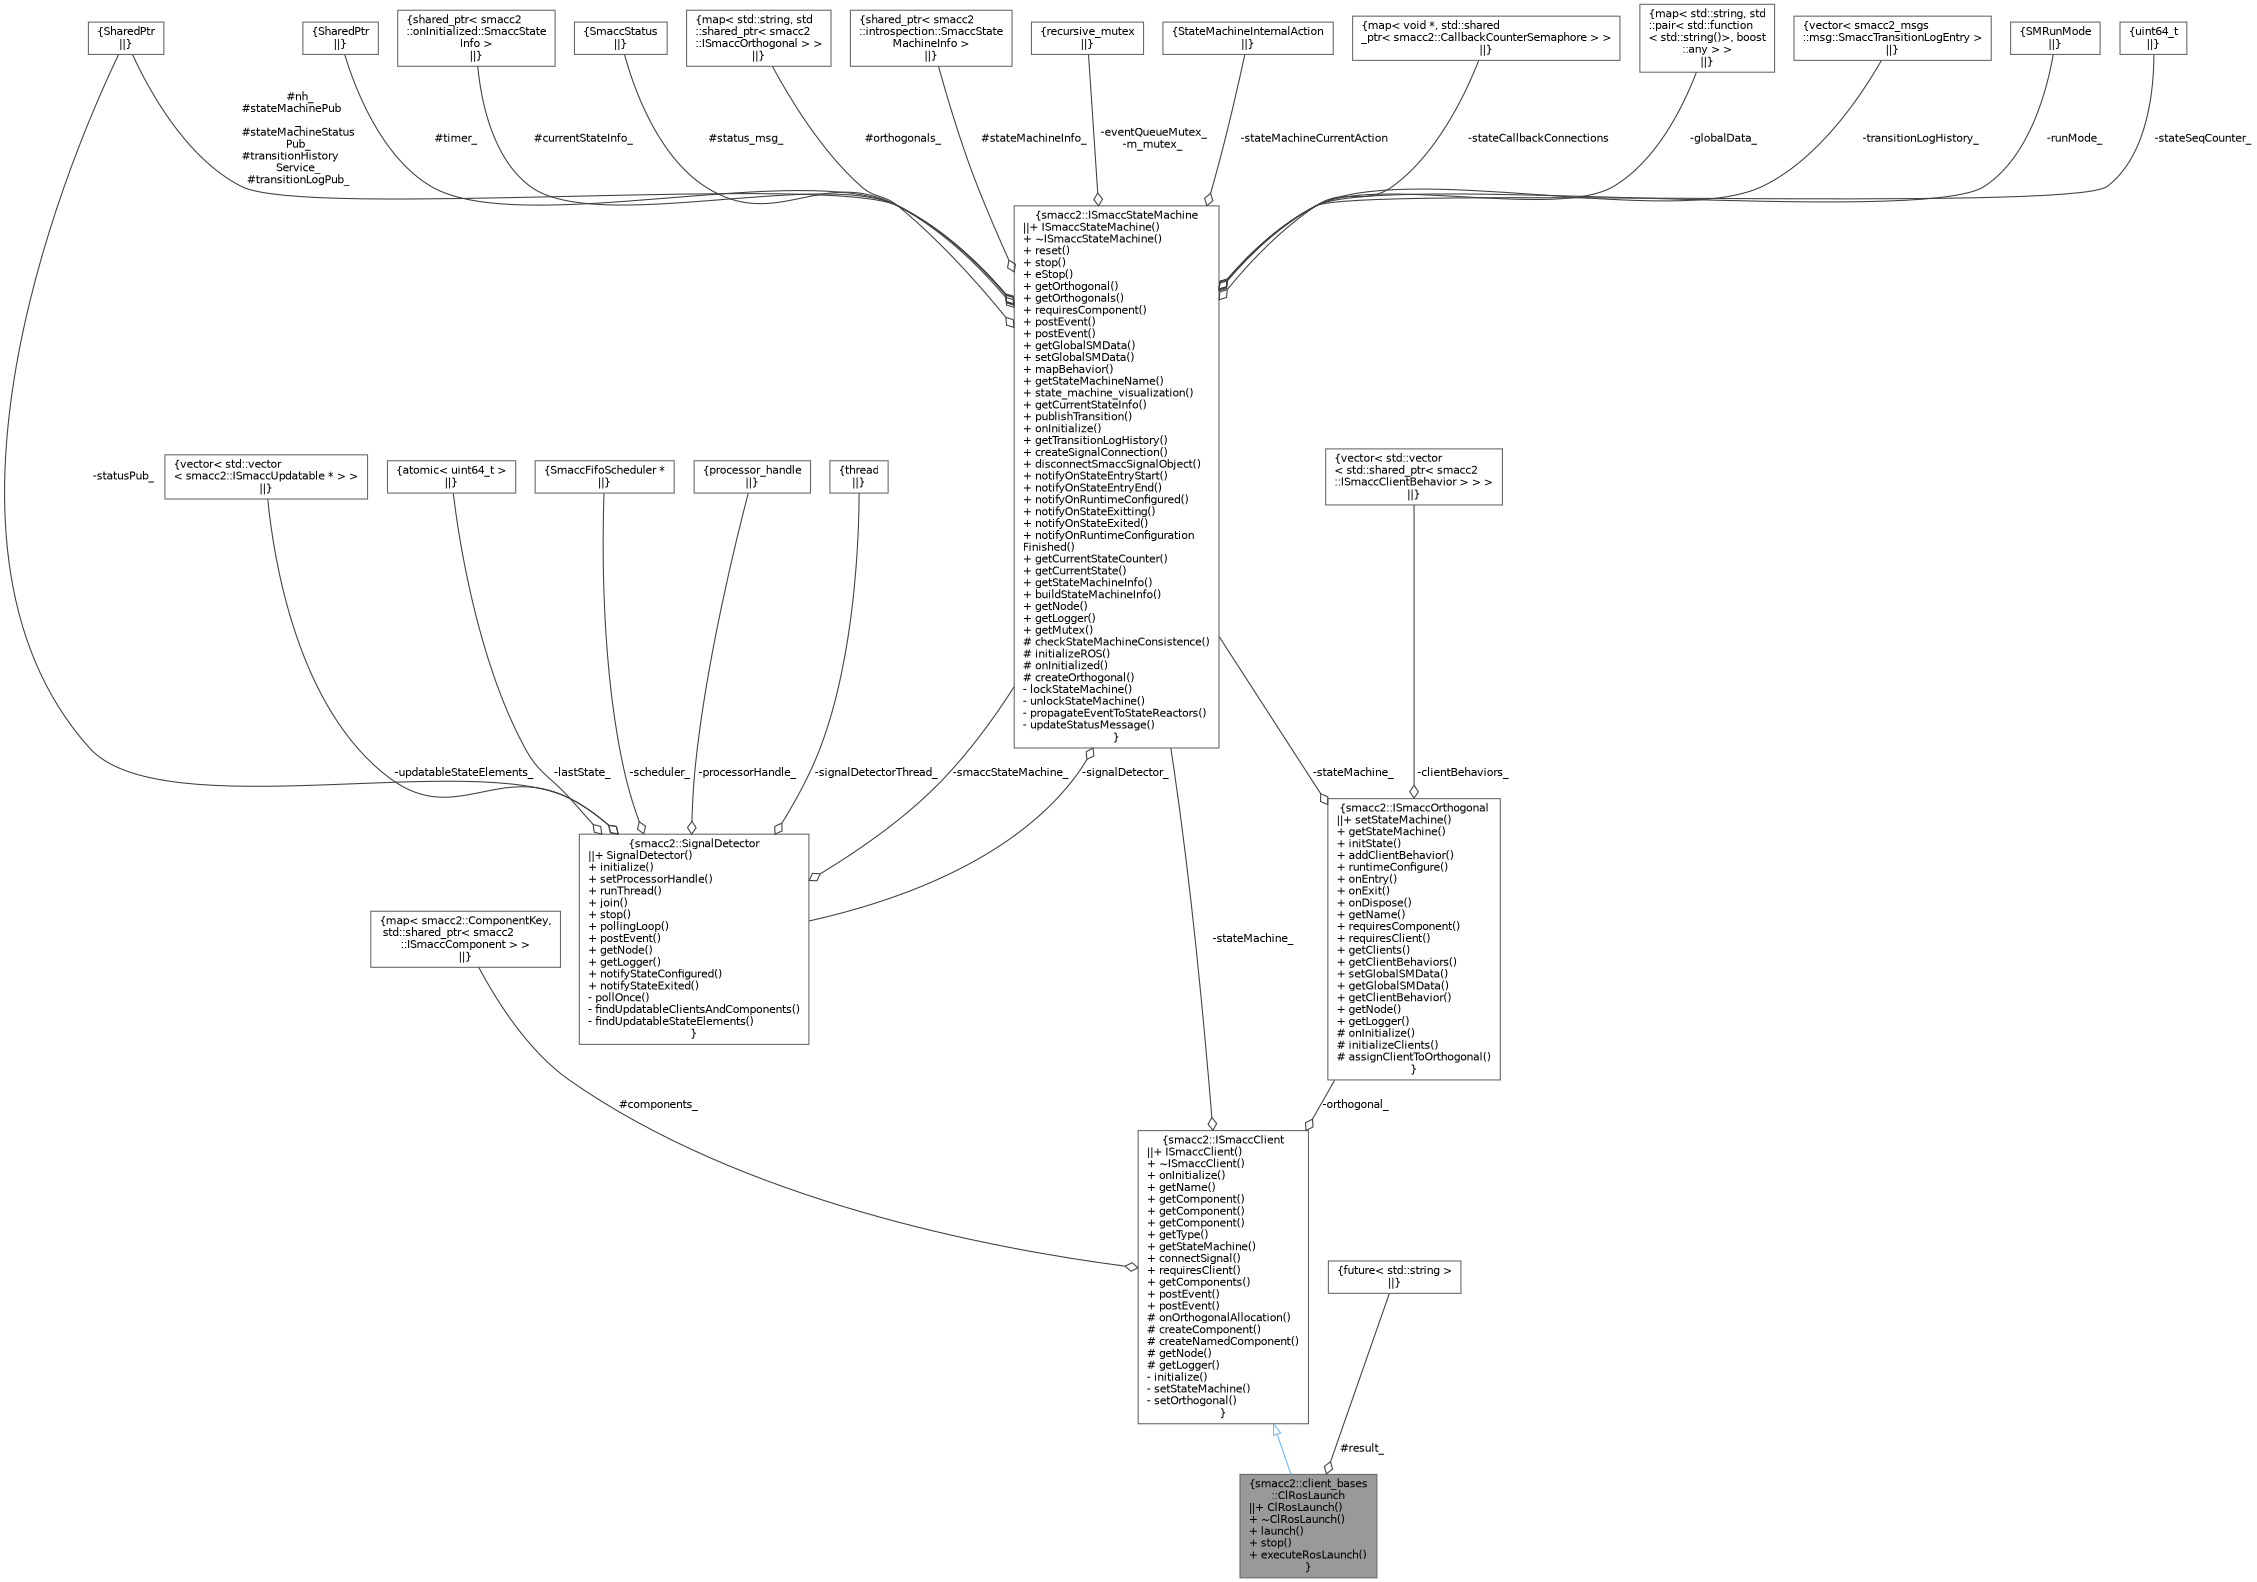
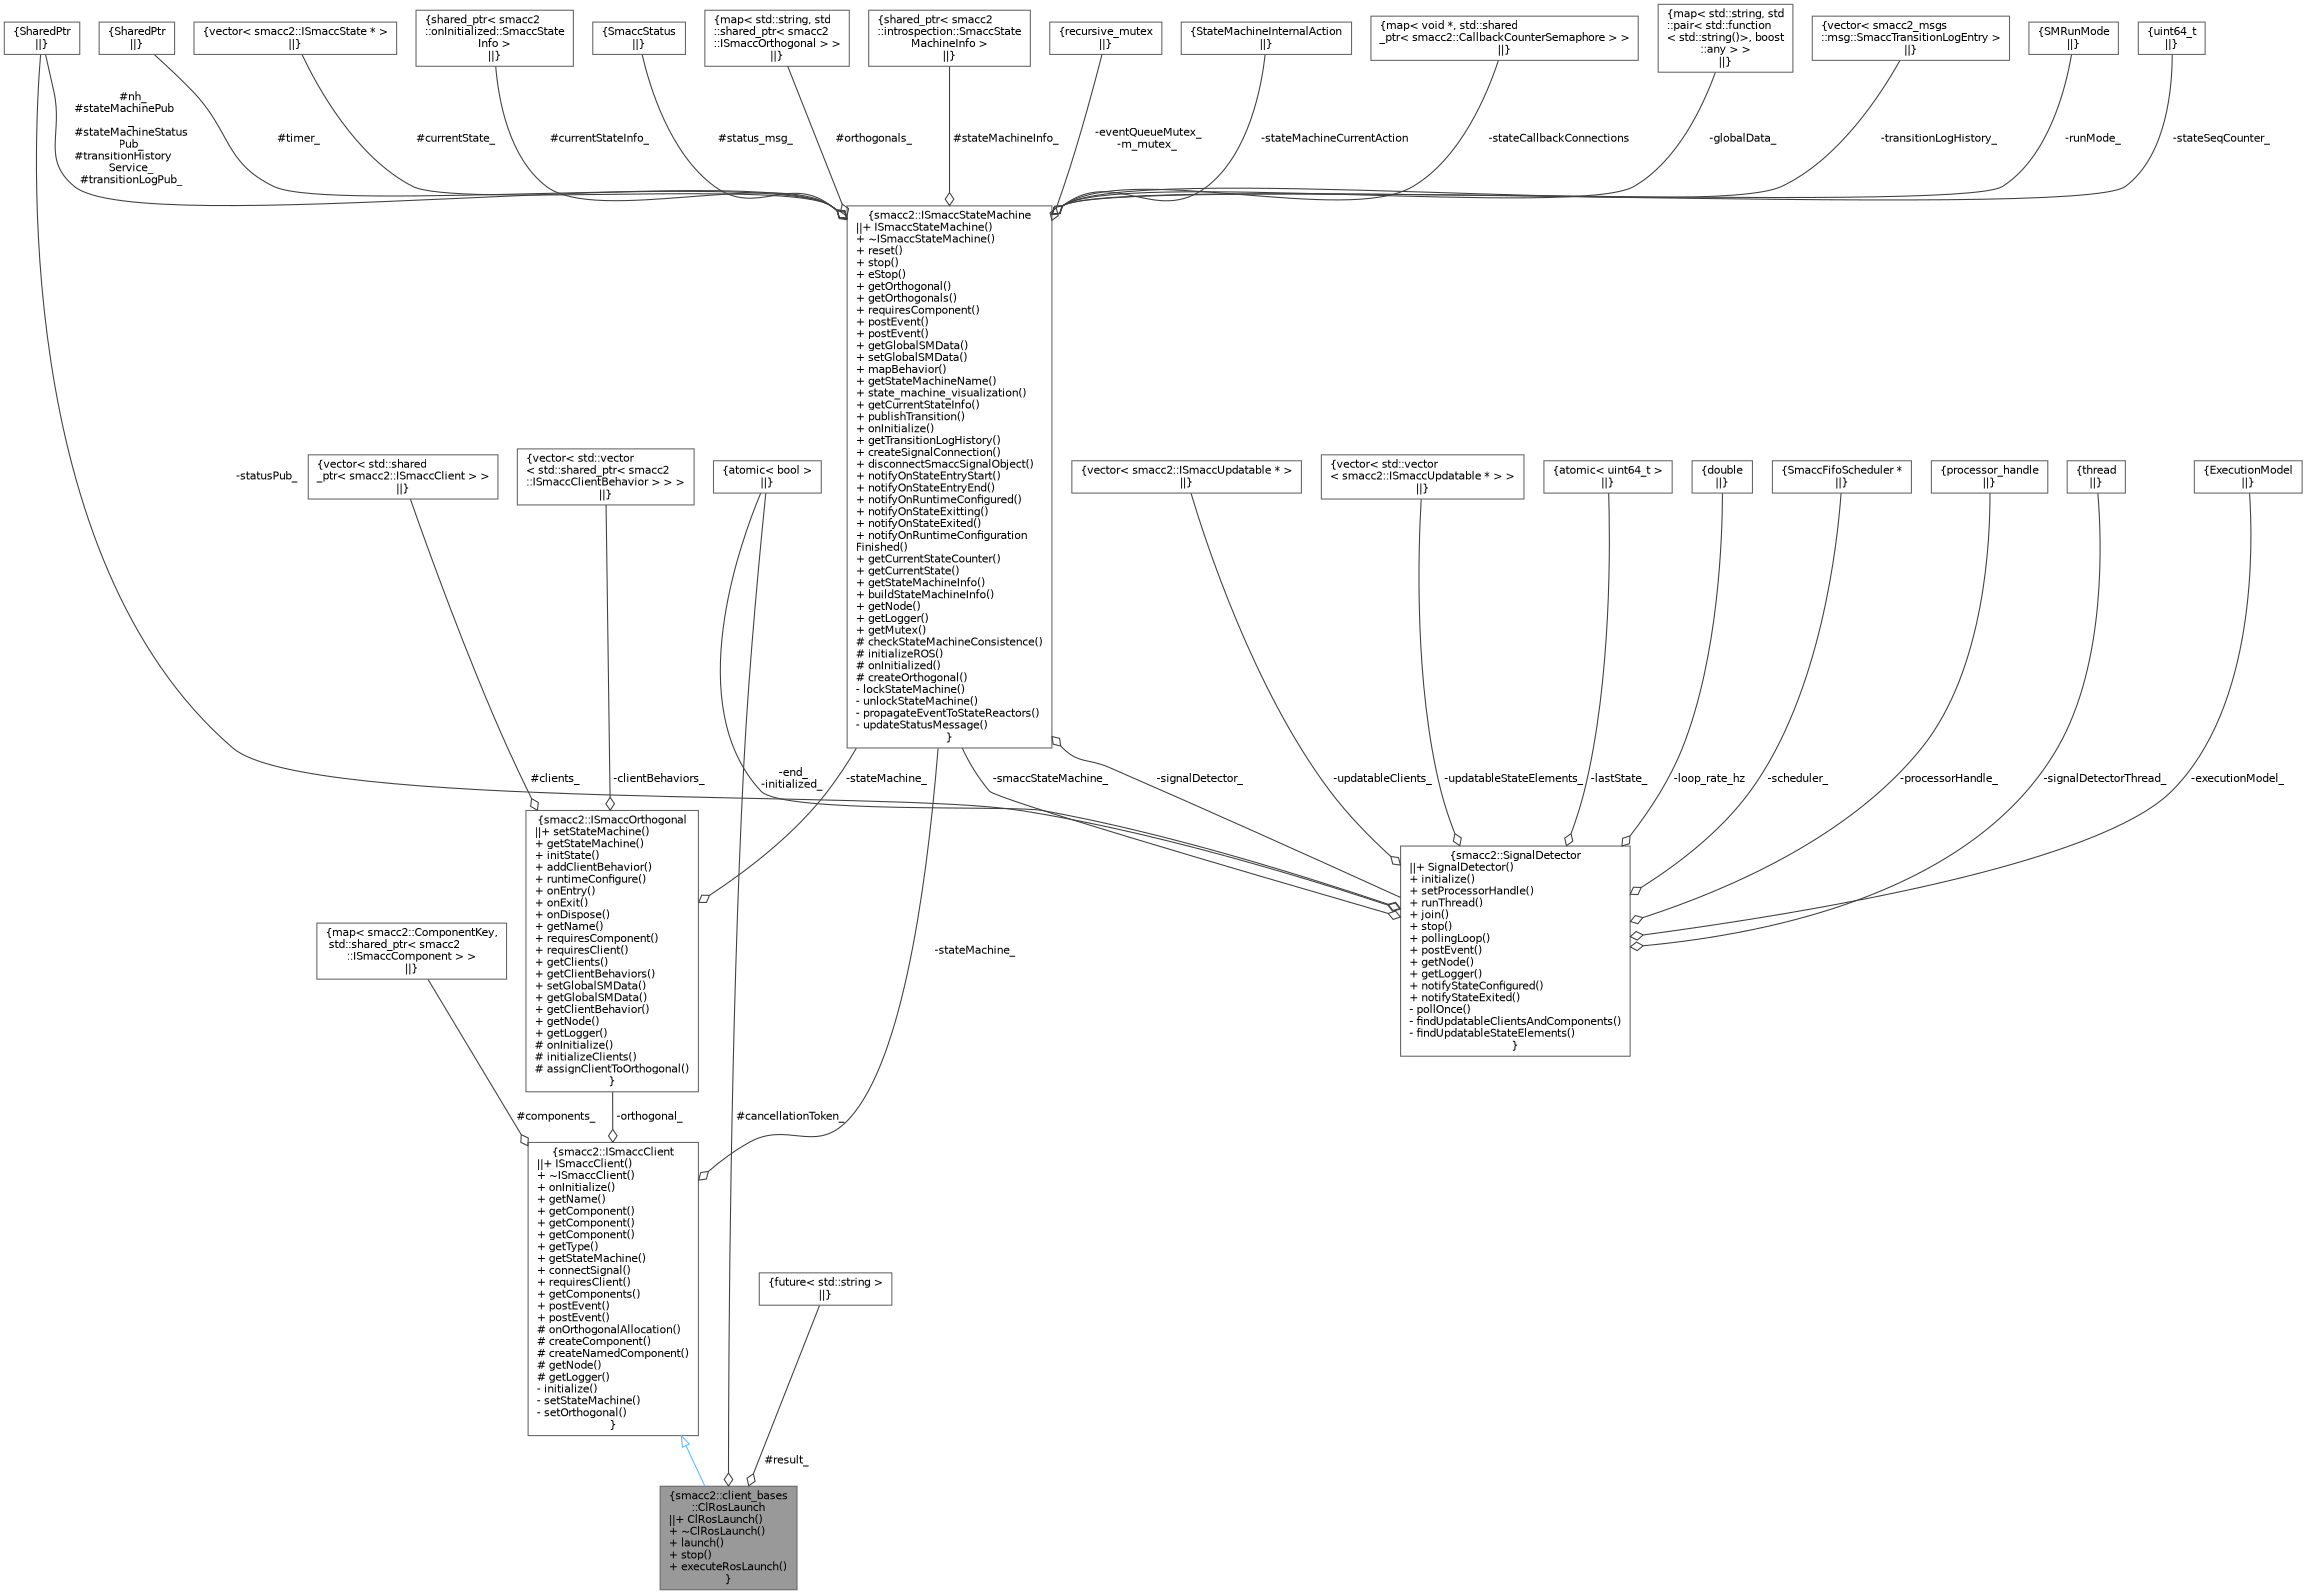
none -> (295, 38)
none -> (403, 477)
none -> (767, 477)
none -> (1187, 477)
none -> (1722, 477)
none -> (2248, 477)
